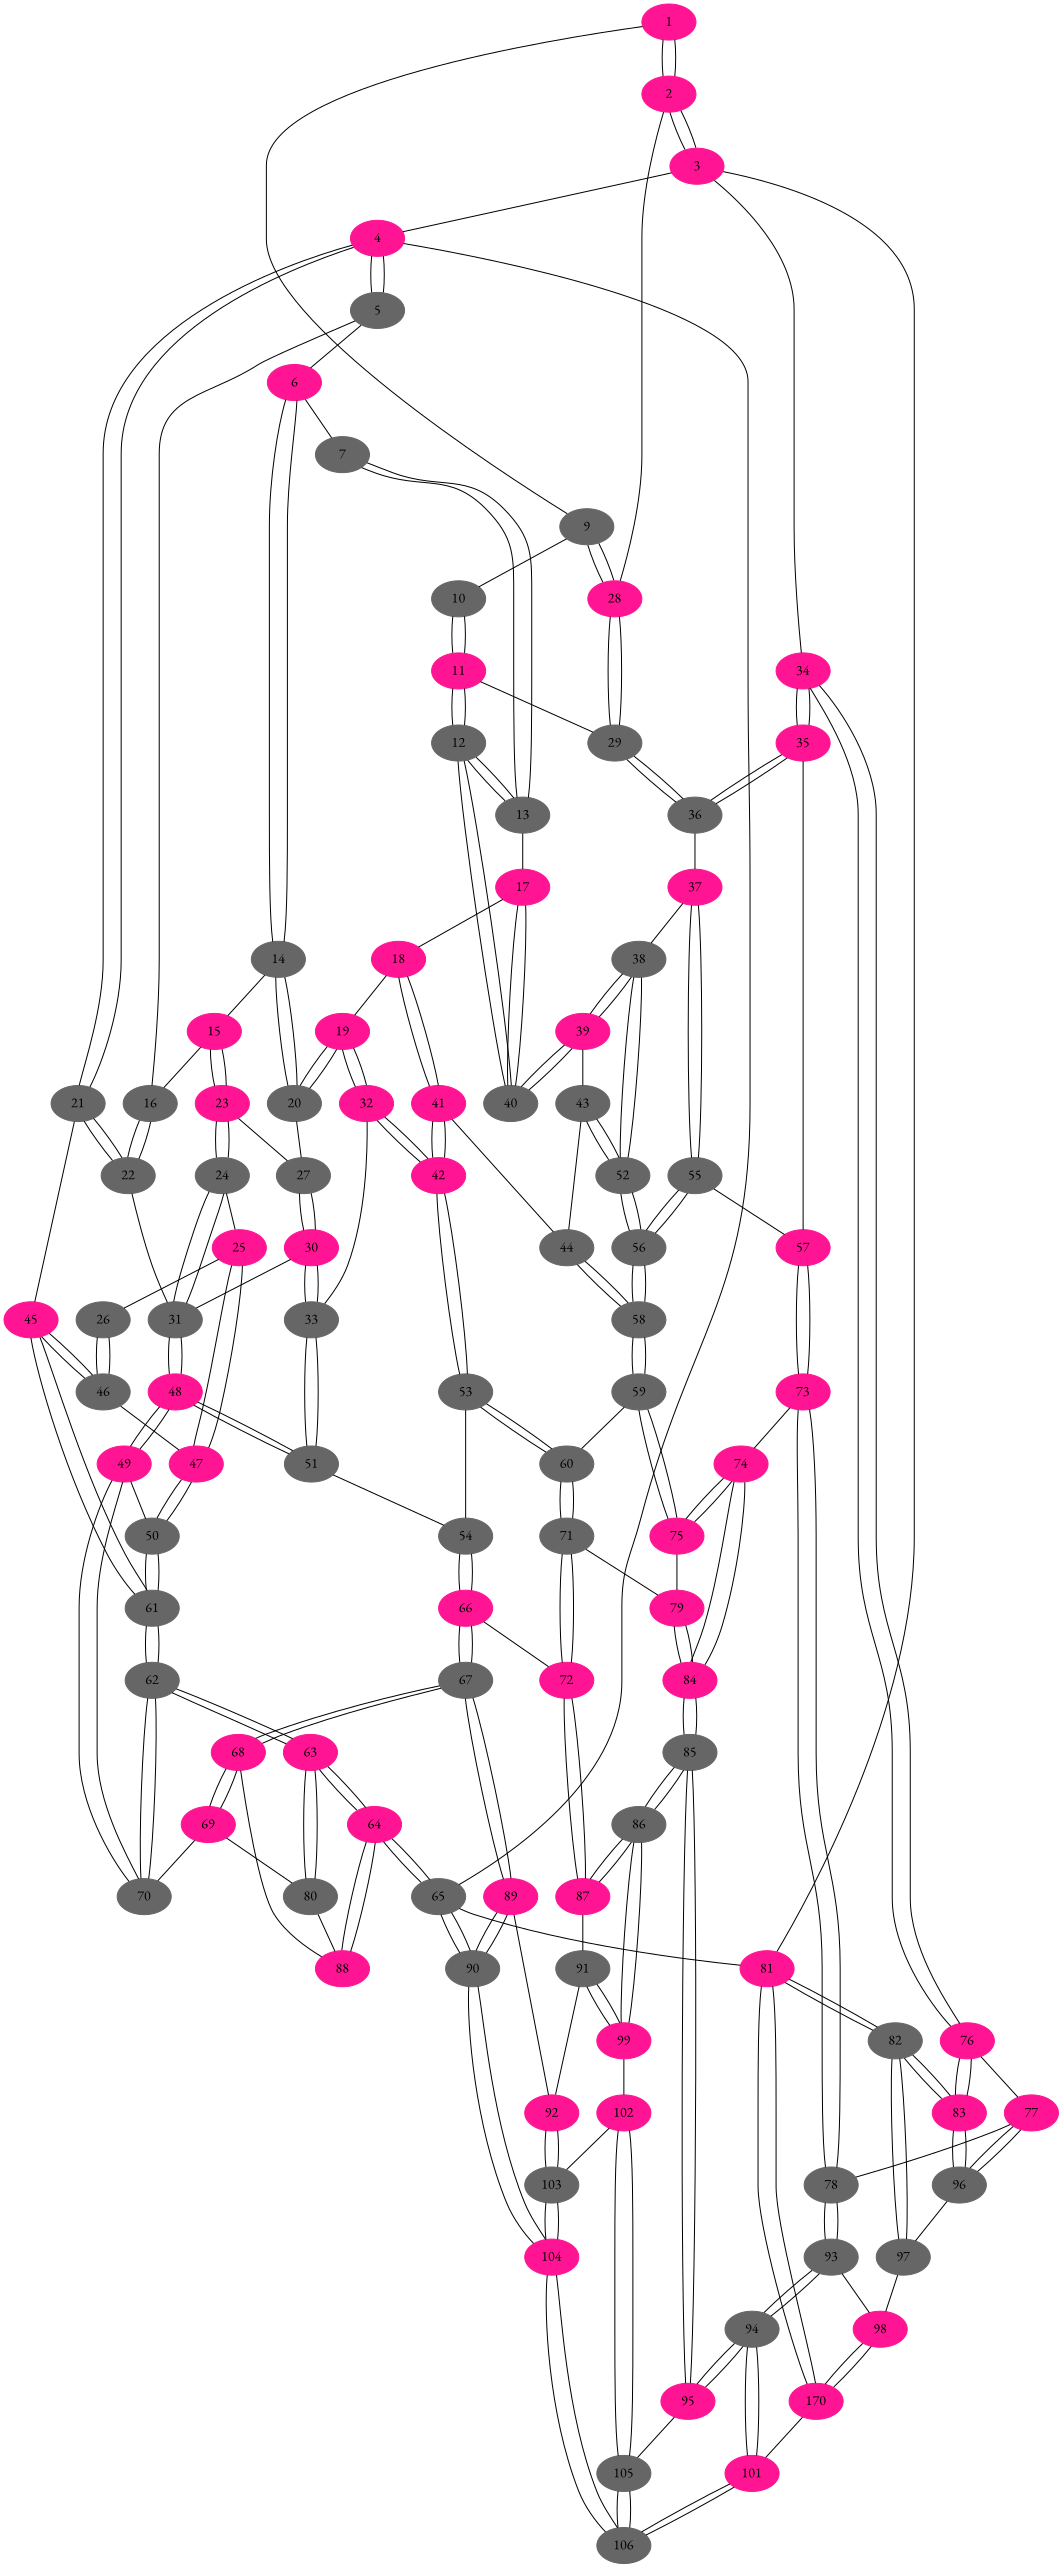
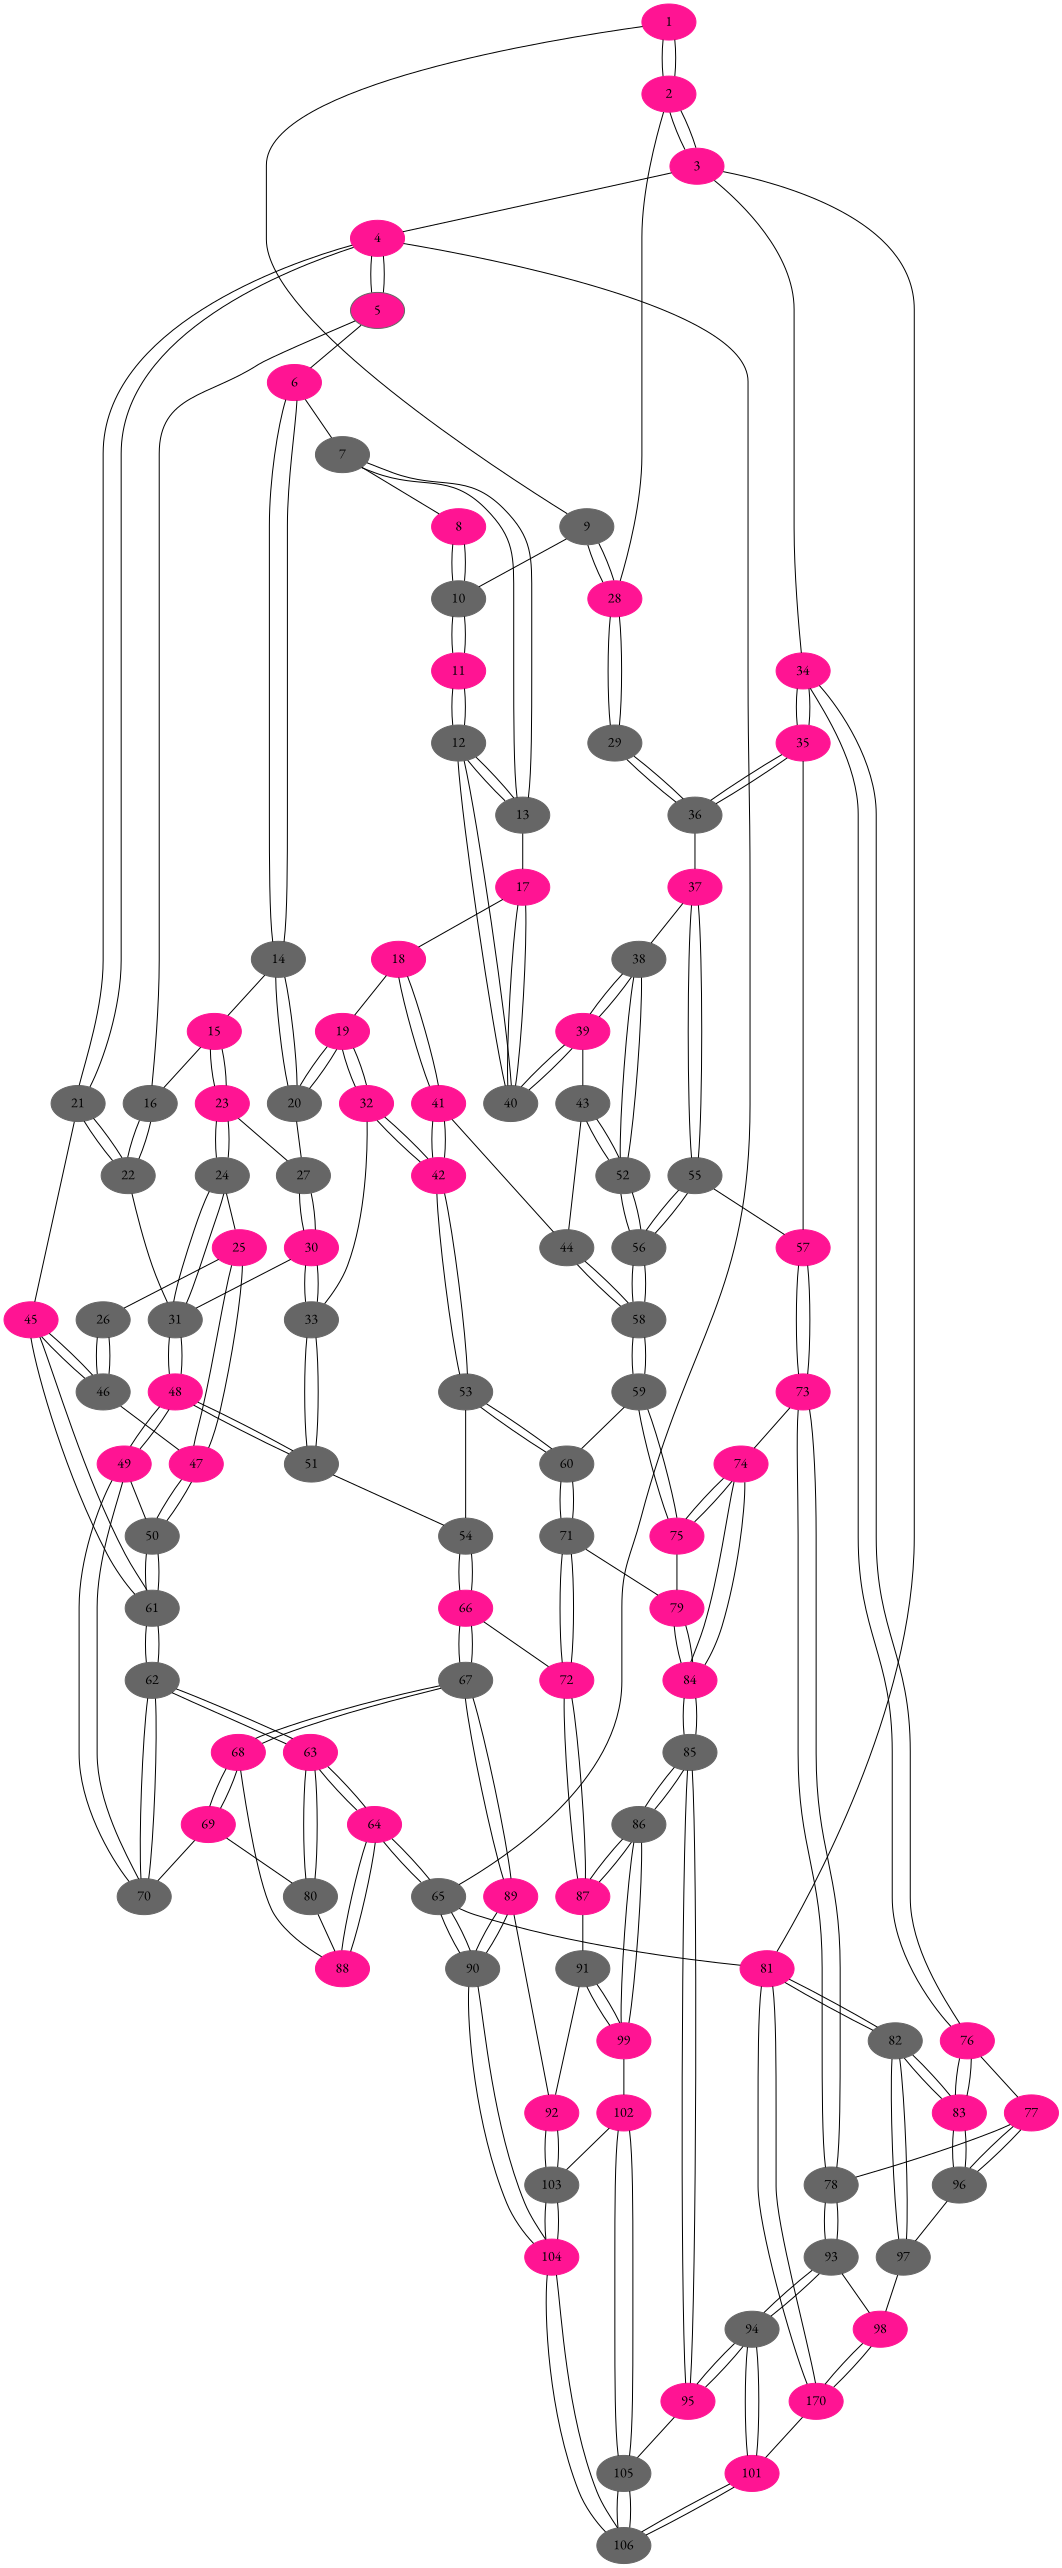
(378, 310) -> (378, 310)
none -> (459, 527)
(540, 708) -> none
